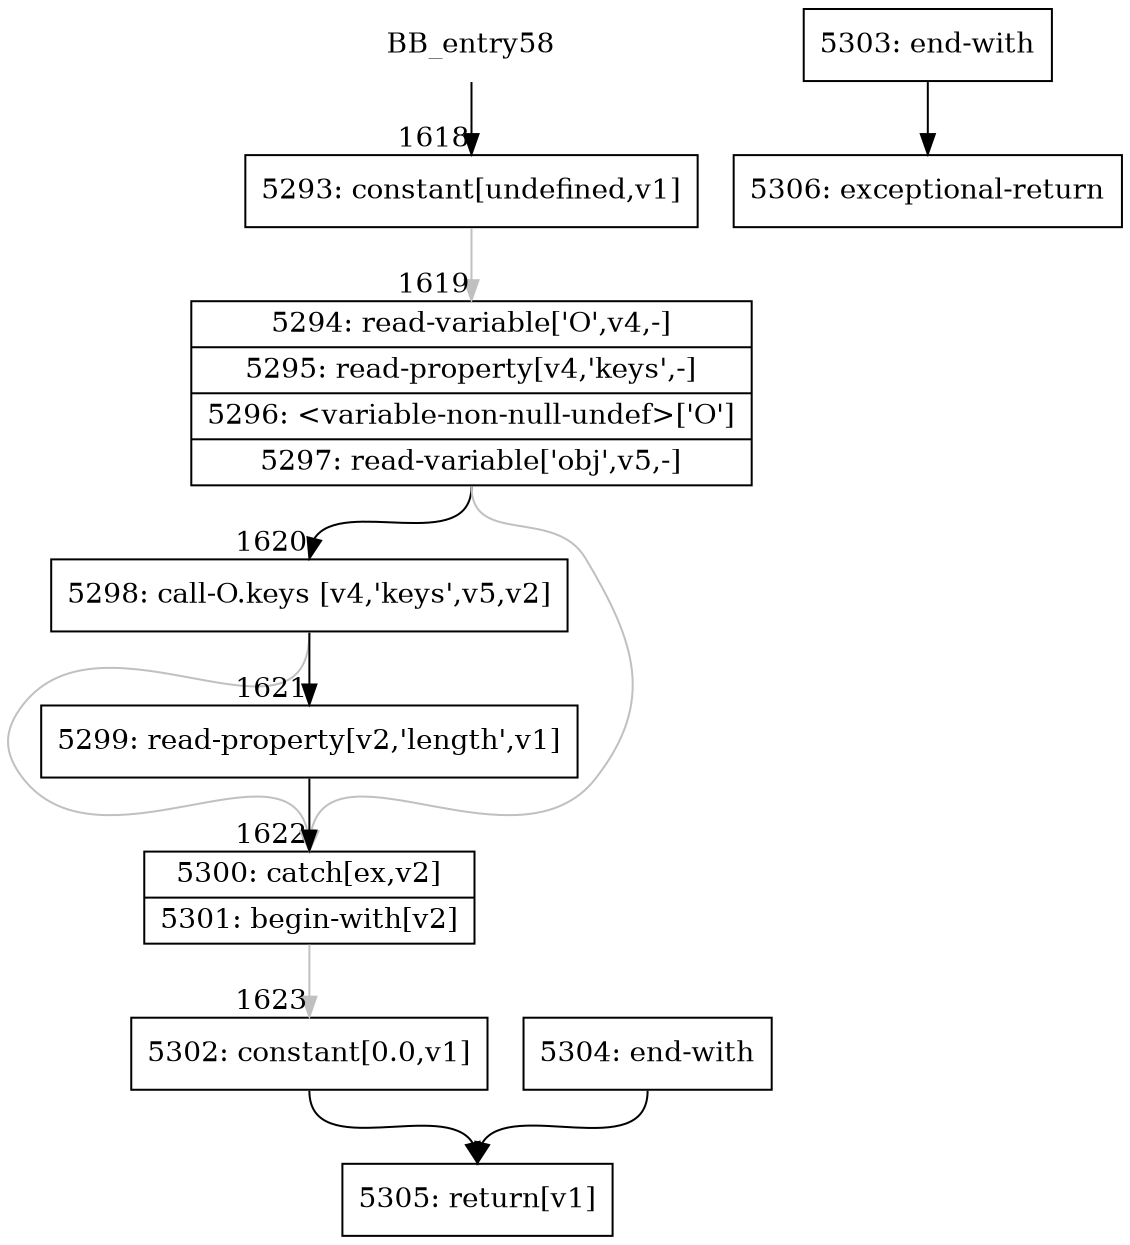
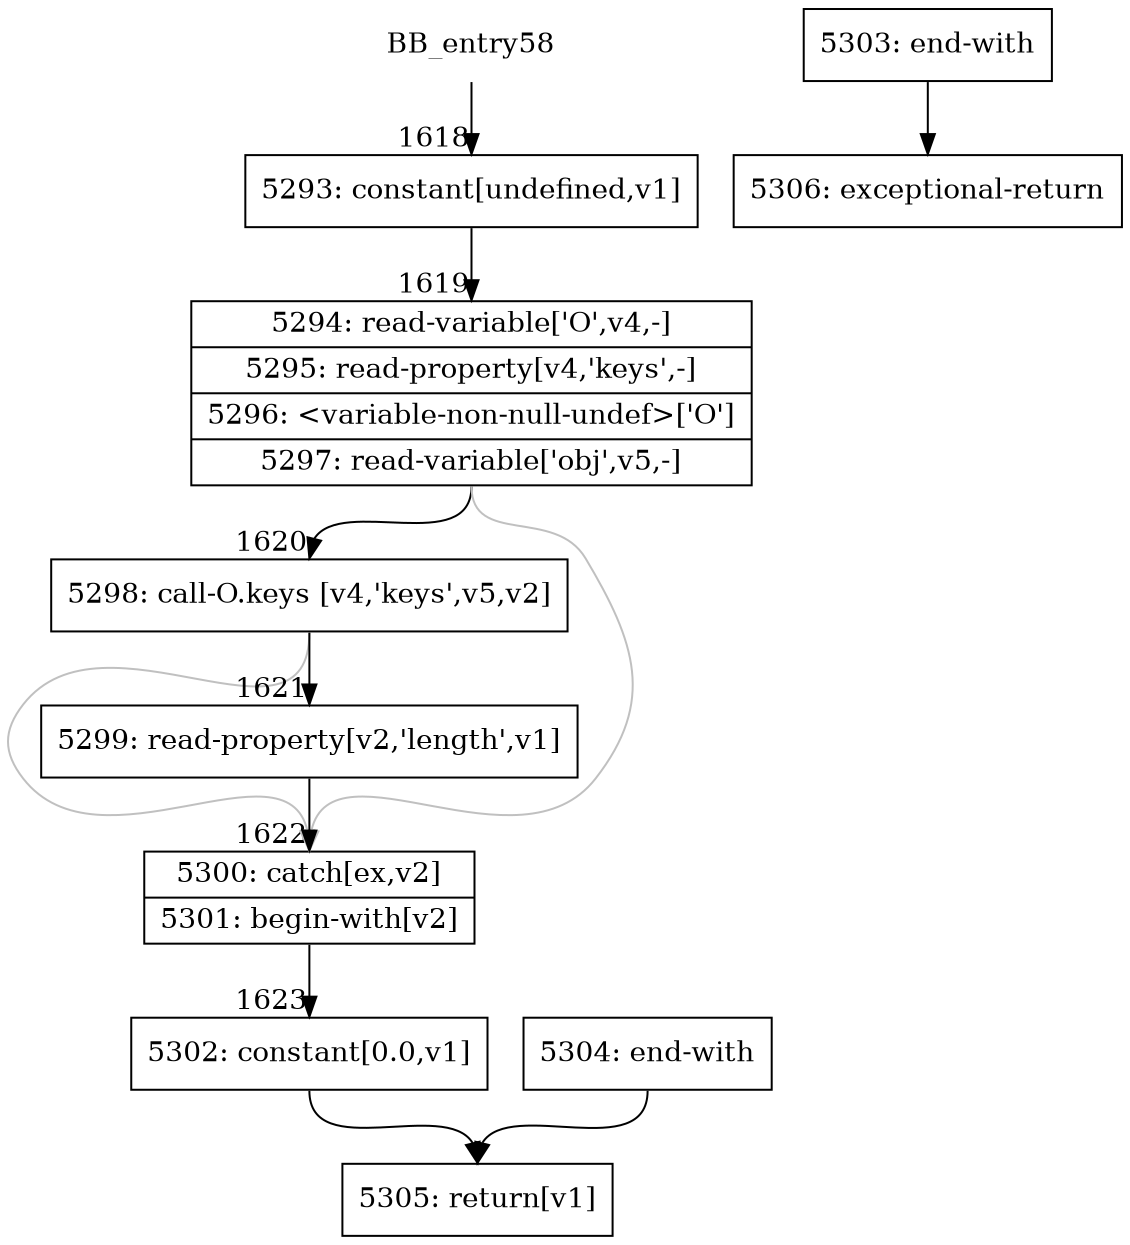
(471, 254) -> (471, 254)
(309, 971) -> (309, 971)
